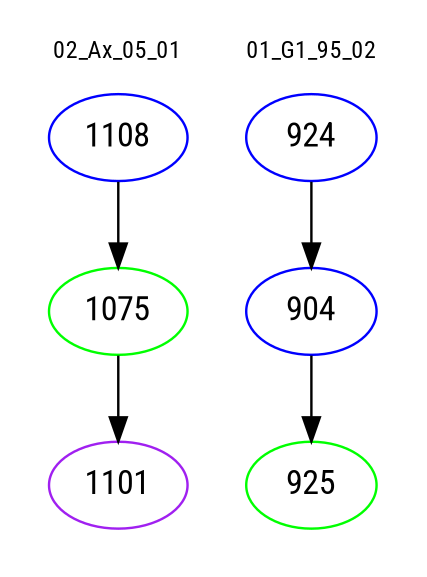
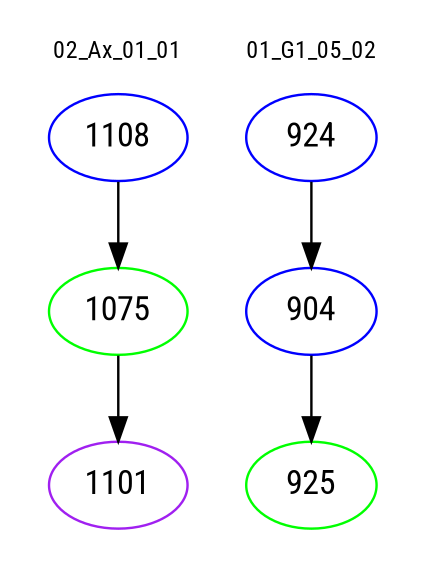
(118, 52) -> (118, 52)
(313, 52) -> (313, 52)
